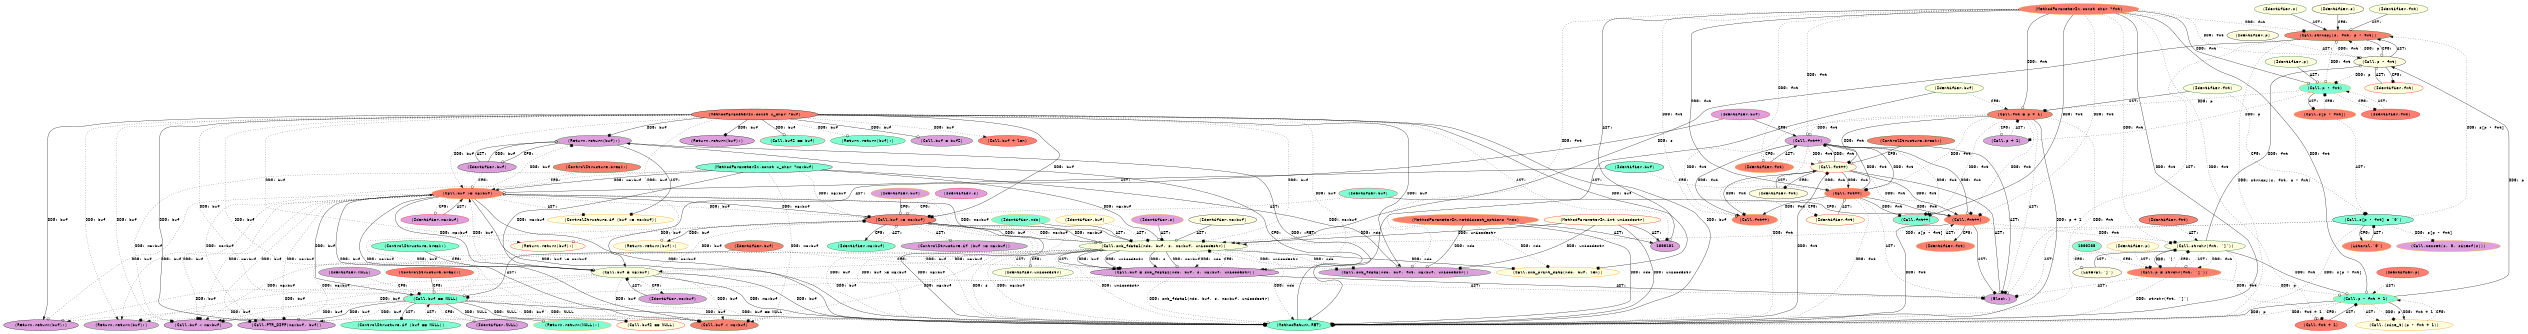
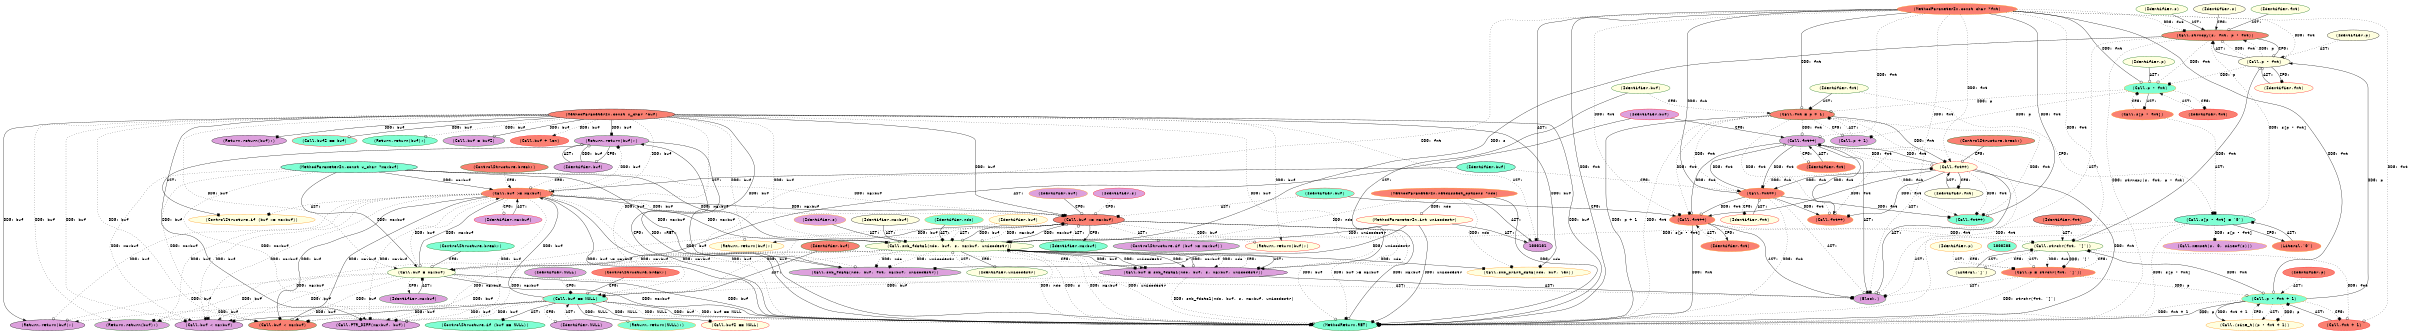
none -> (226, 129)
(1449, 249) -> (1430, 206)
